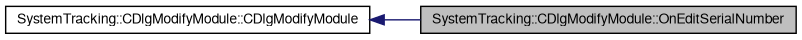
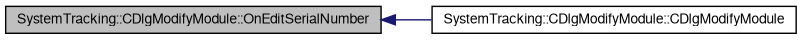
(402, 20) -> (413, 20)
